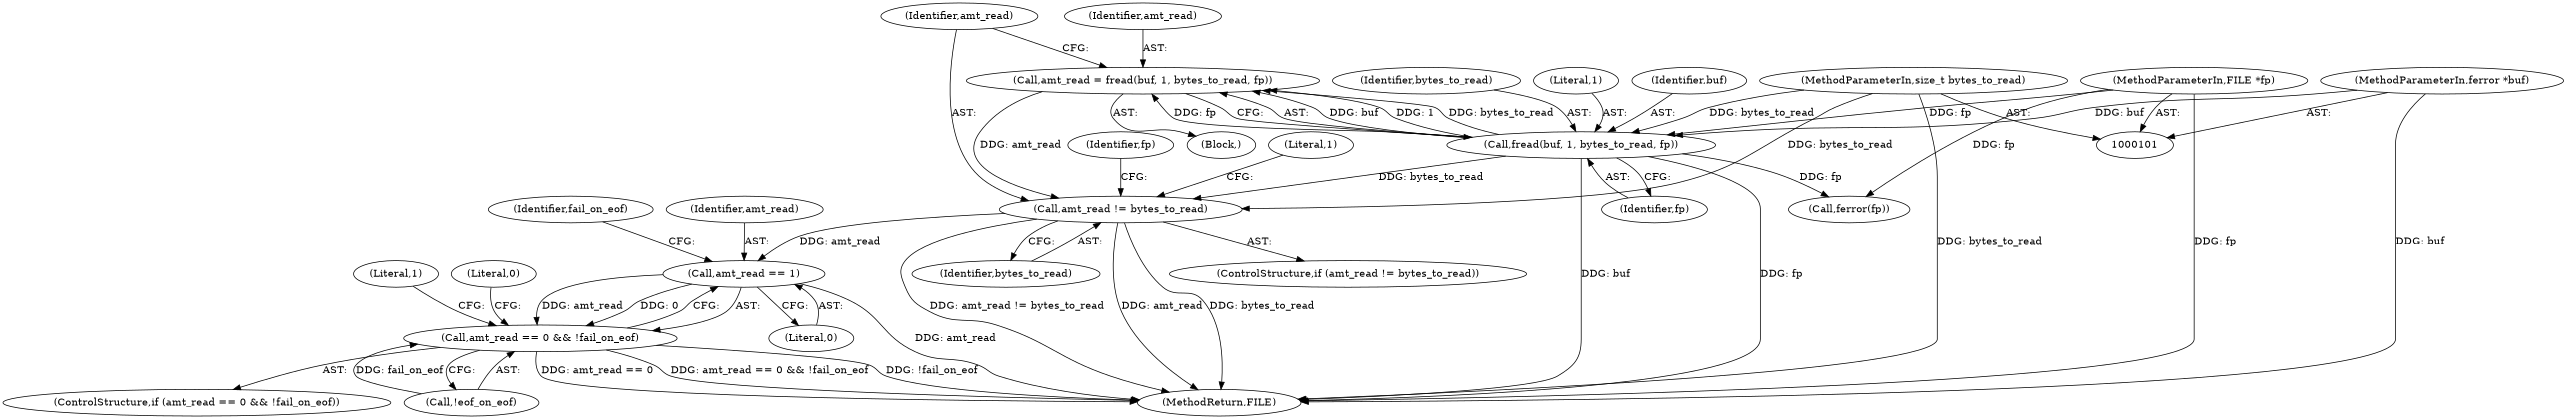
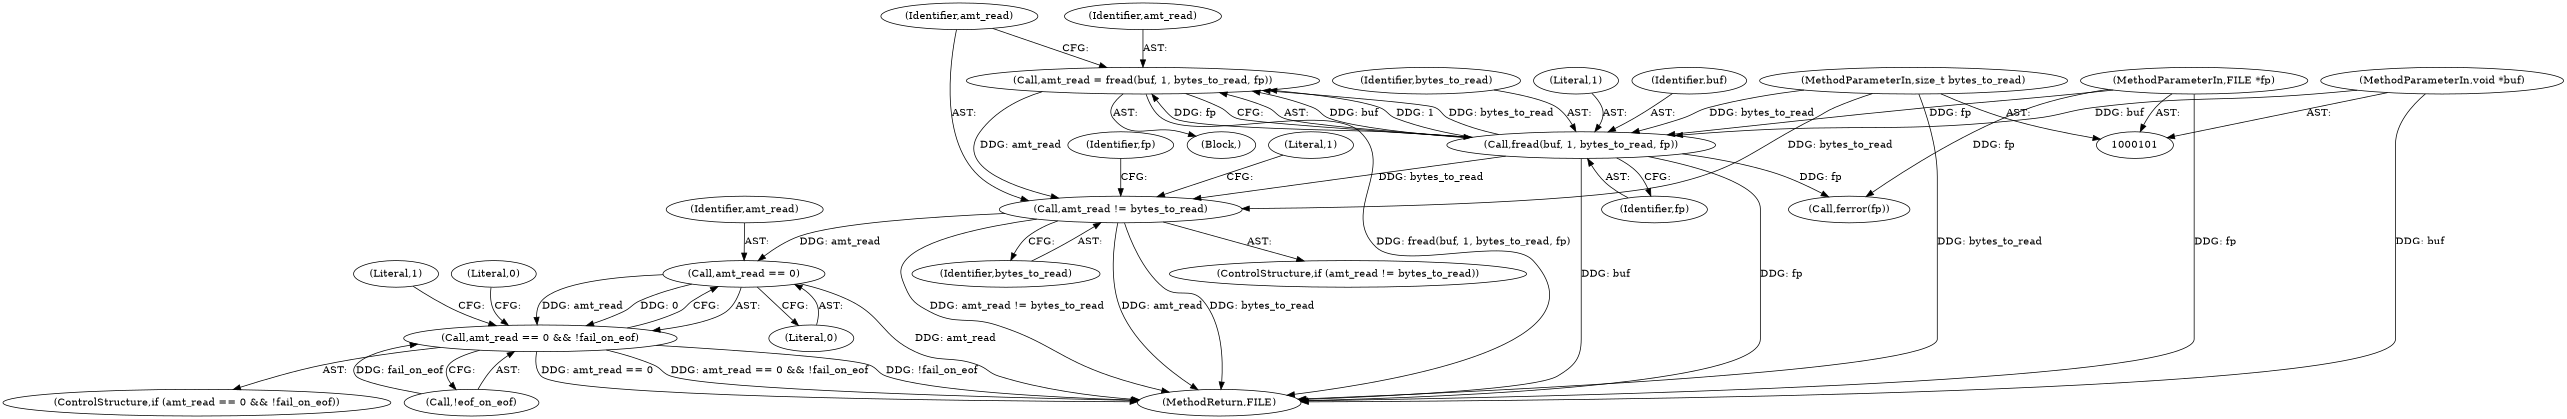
(2442, 81) -> (2442, 81)
(571, 209) -> none
none -> (1440, 255)
(744, 274) -> (744, 274)
